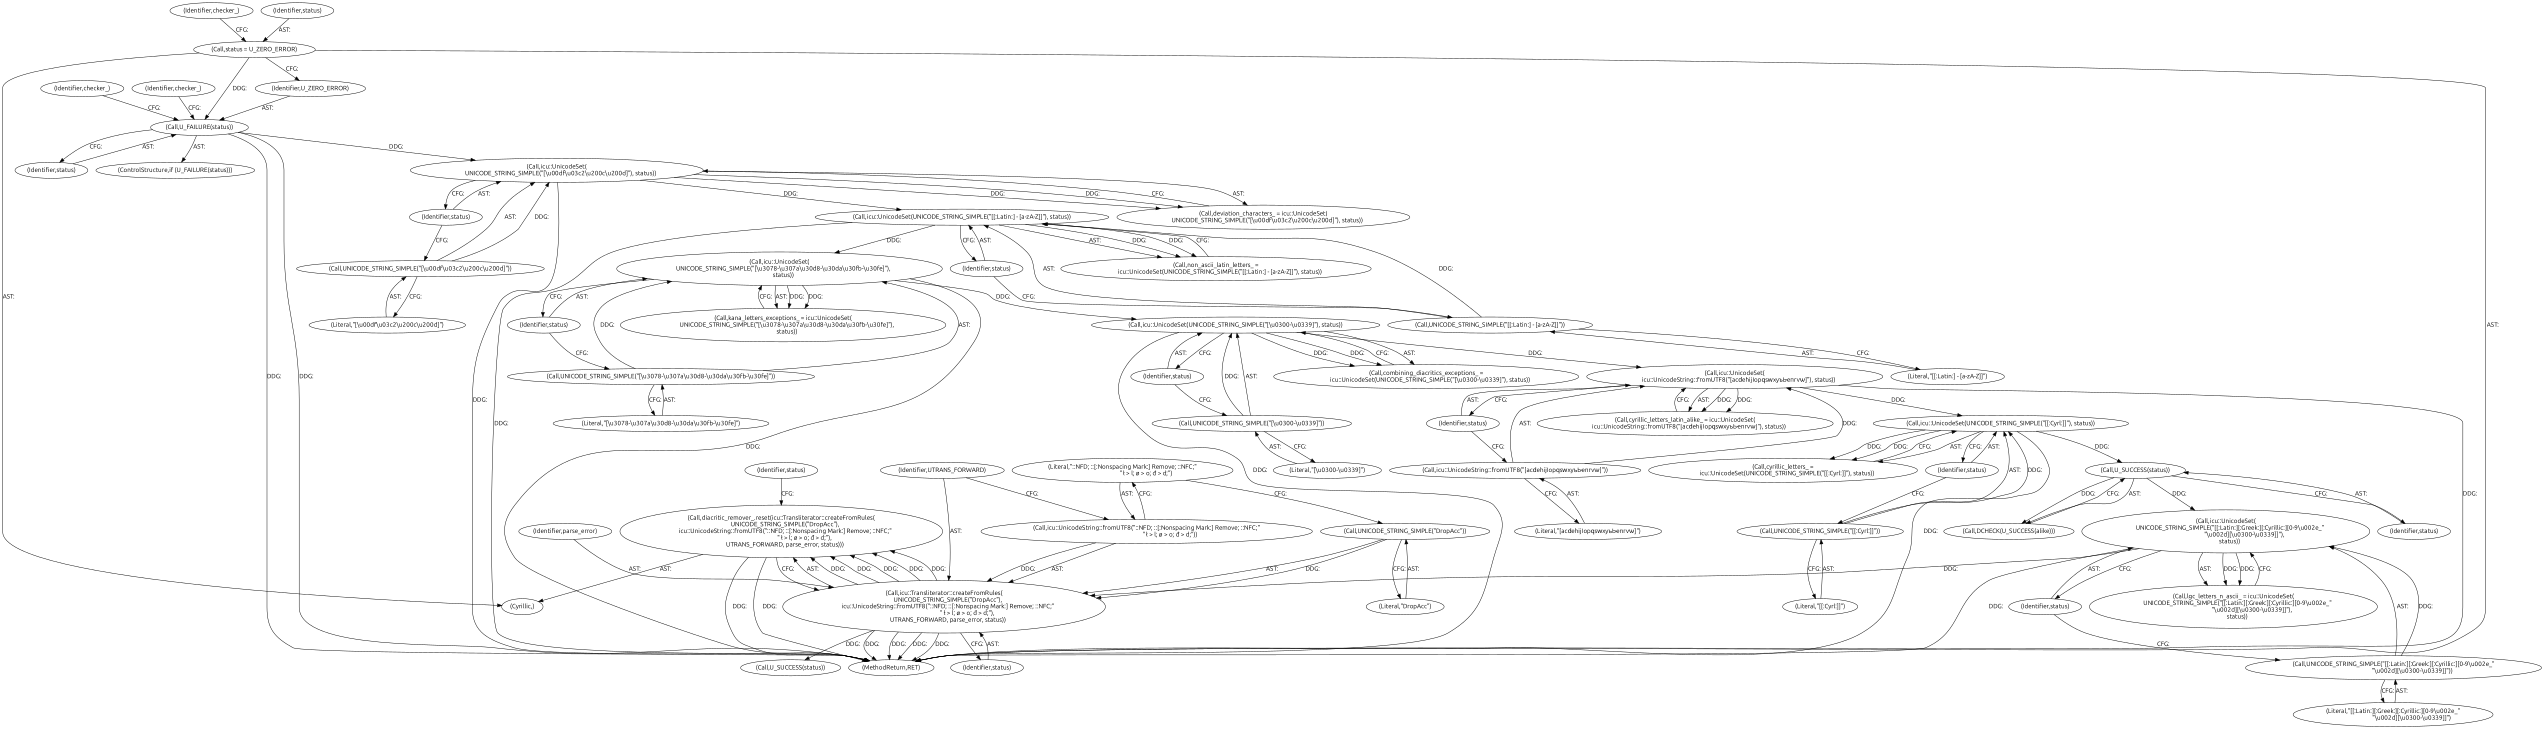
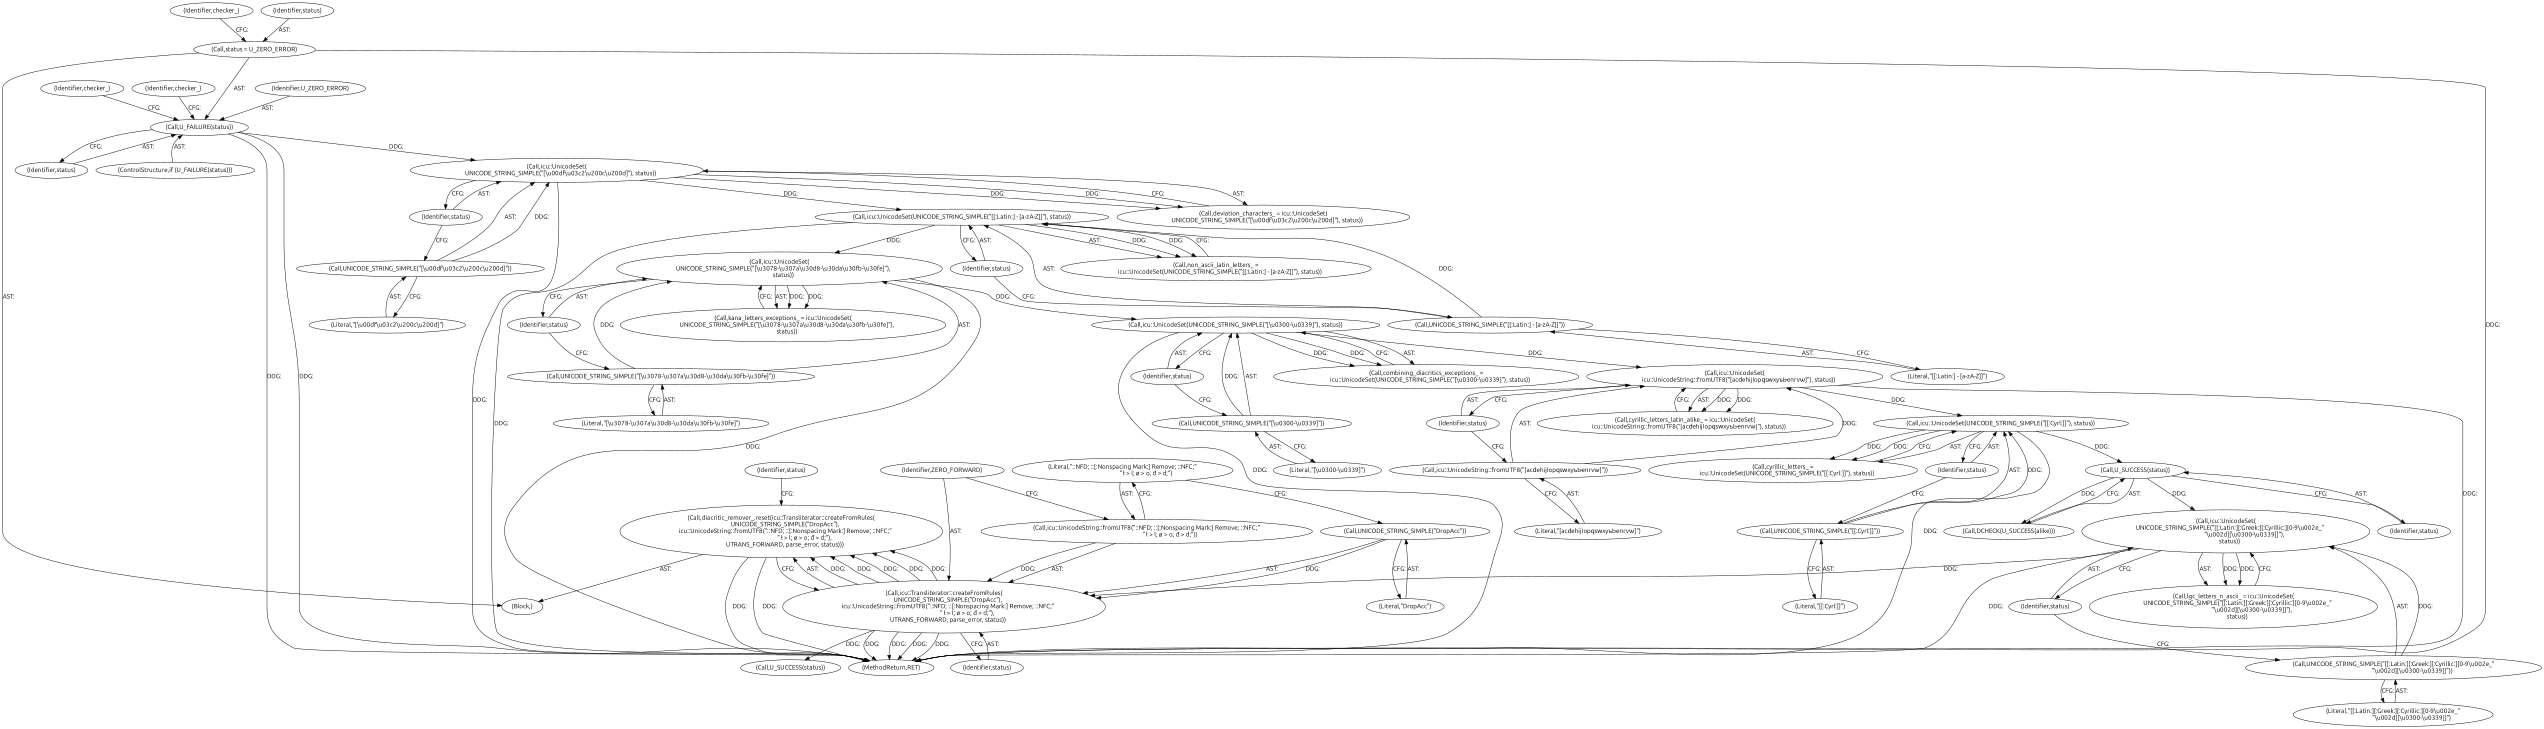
(281, 68) -> none
(241, 89) -> (241, 89)
(191, 147) -> (172, 149)
(2494, 325) -> (2494, 325)
(942, 470) -> (942, 470)
(565, 531) -> none
(522, 607) -> (522, 607)
